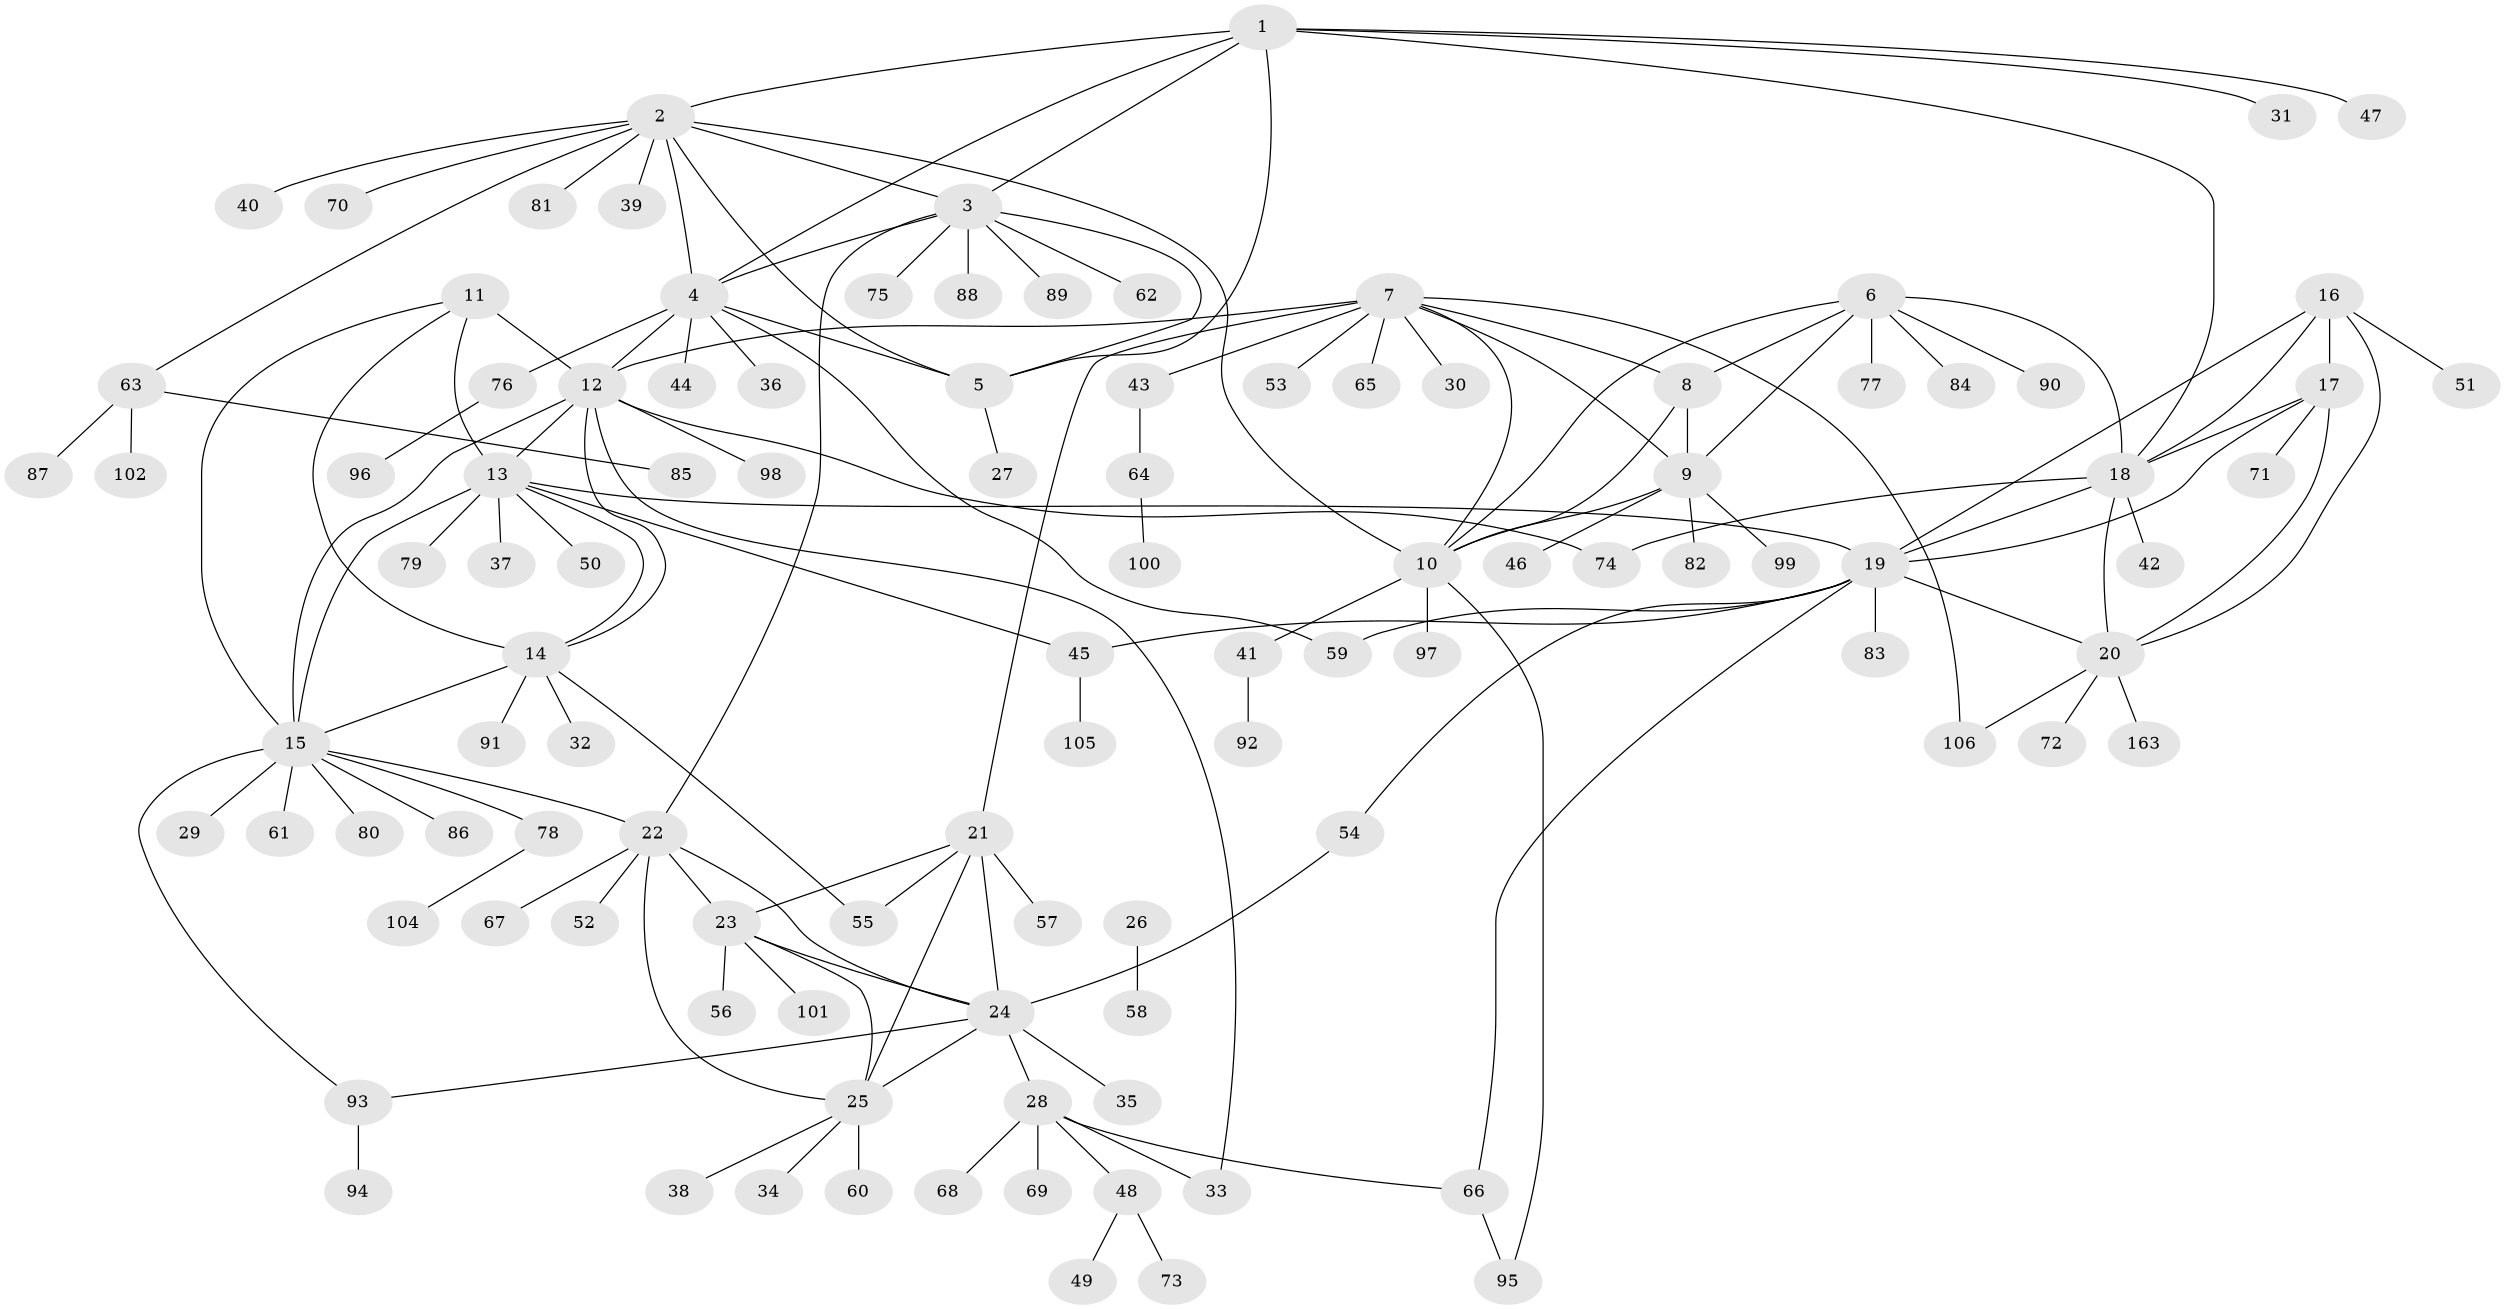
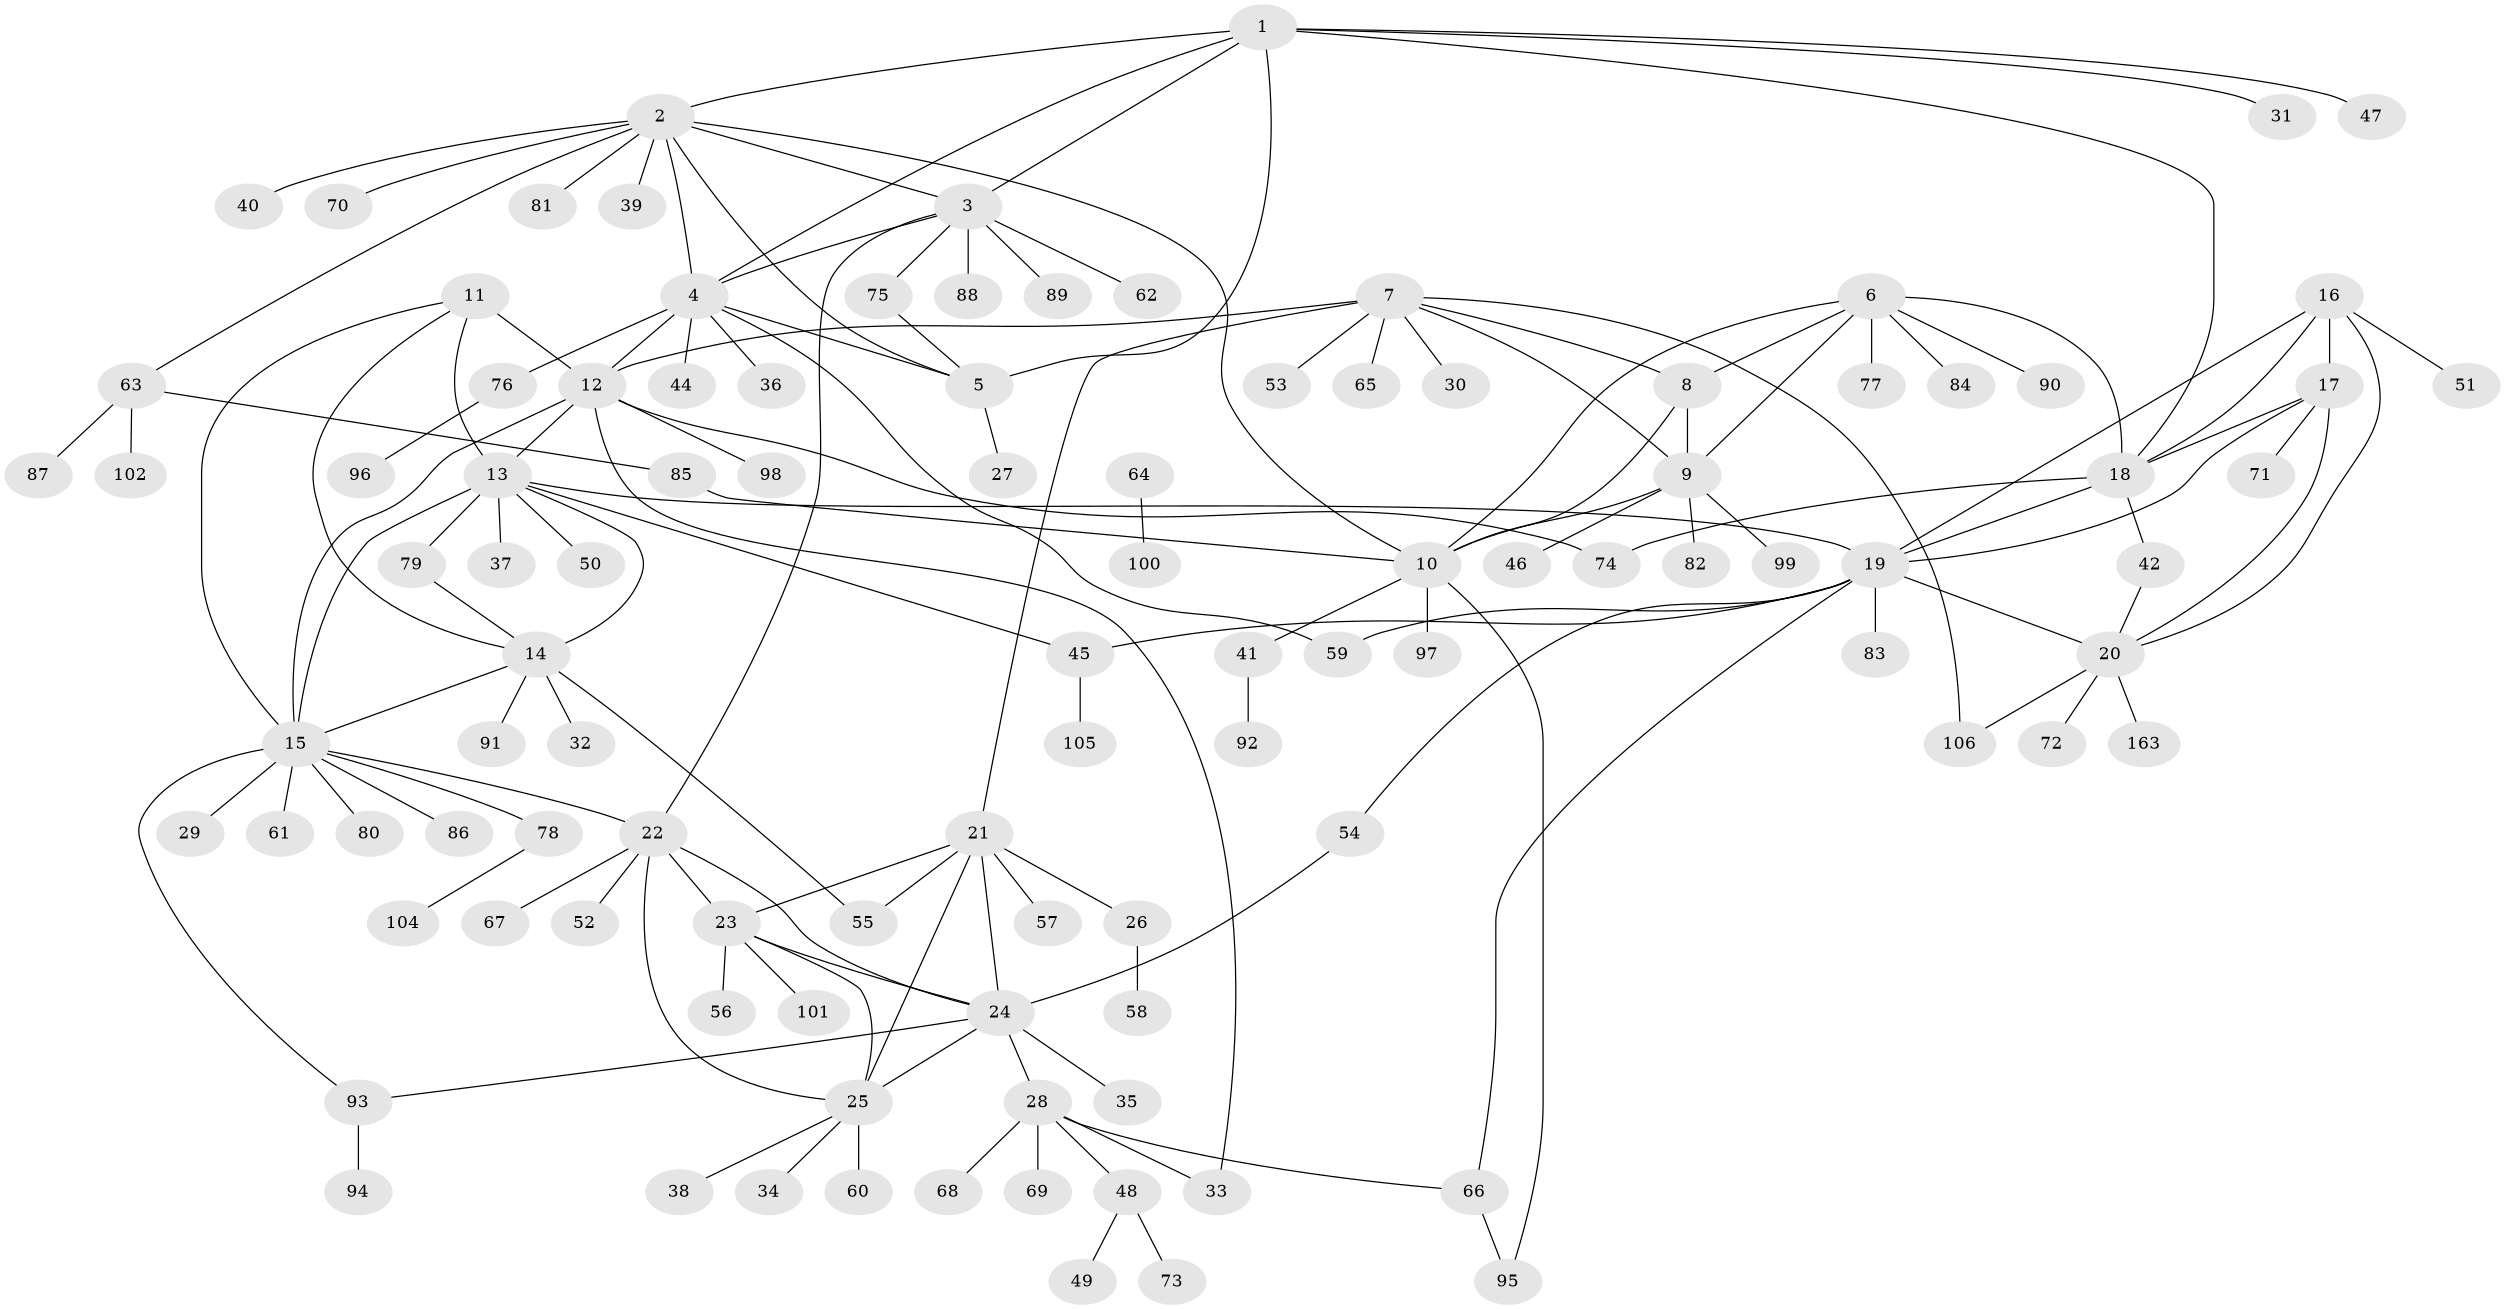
(1200, 290) -> (929, 341)
(1140, 386) -> none
(1511, 412) -> (1050, 530)
(655, 537) -> (474, 610)
(2104, 565) -> (2130, 610)
none -> (1058, 878)
